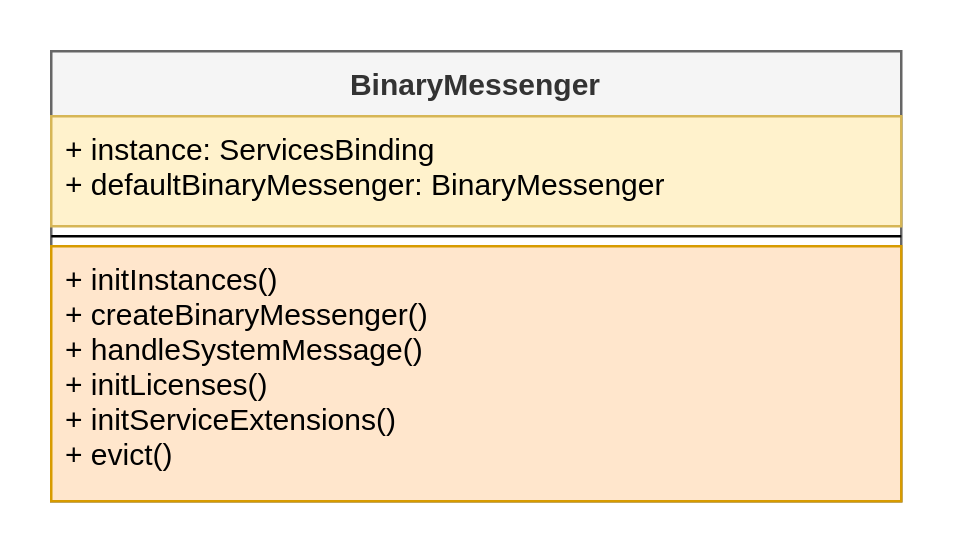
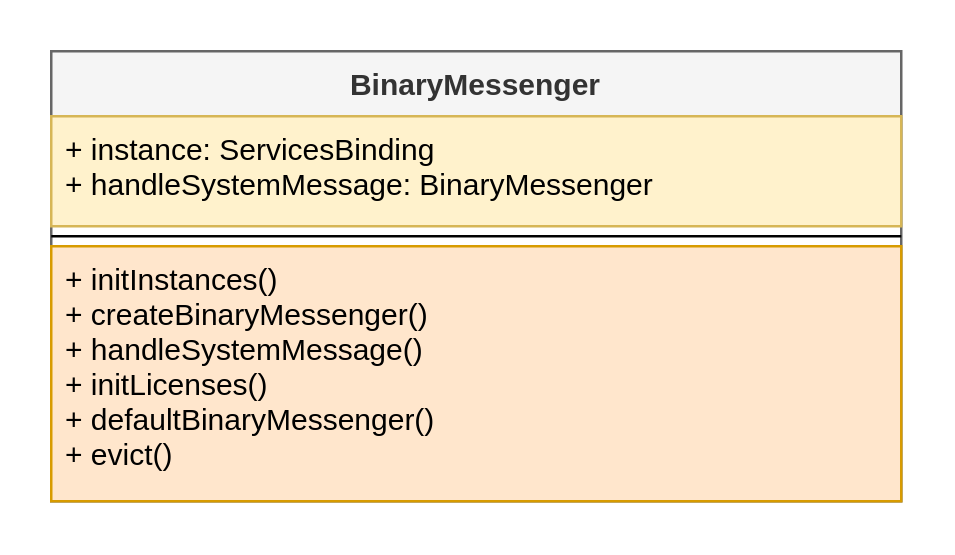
(268, 150) -> (268, 150)
(200, 280) -> (200, 280)
